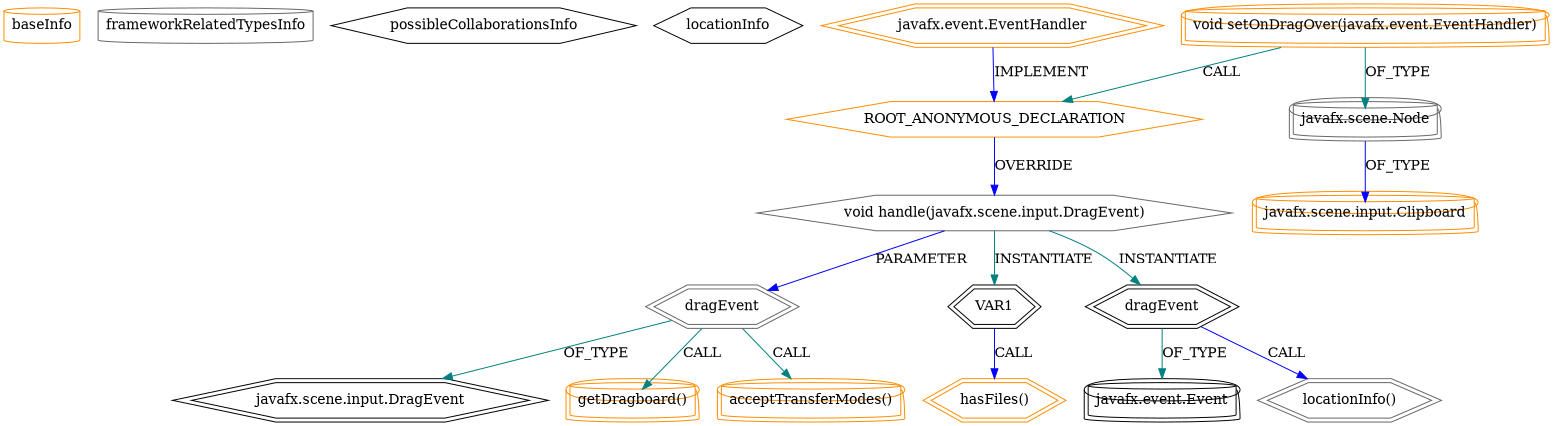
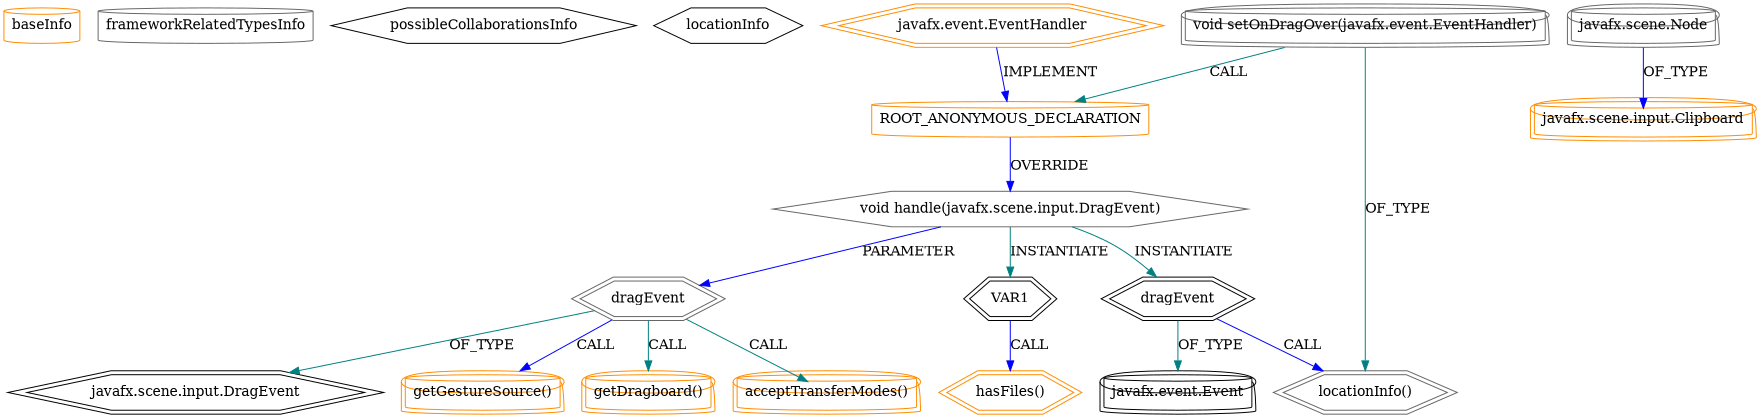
(1365, 26) -> (1365, 26)
(1365, 73) -> (1365, 204)
(994, 119) -> (1010, 119)
none -> (483, 392)
